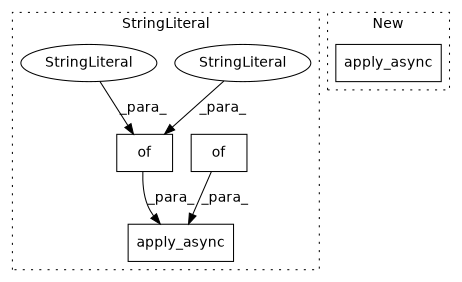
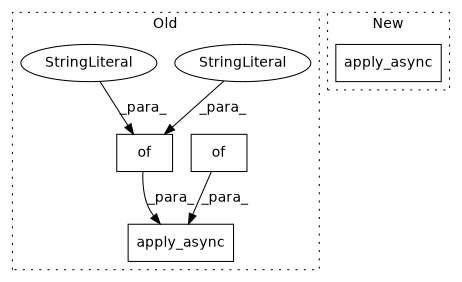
(166, 24) -> (166, 24)
